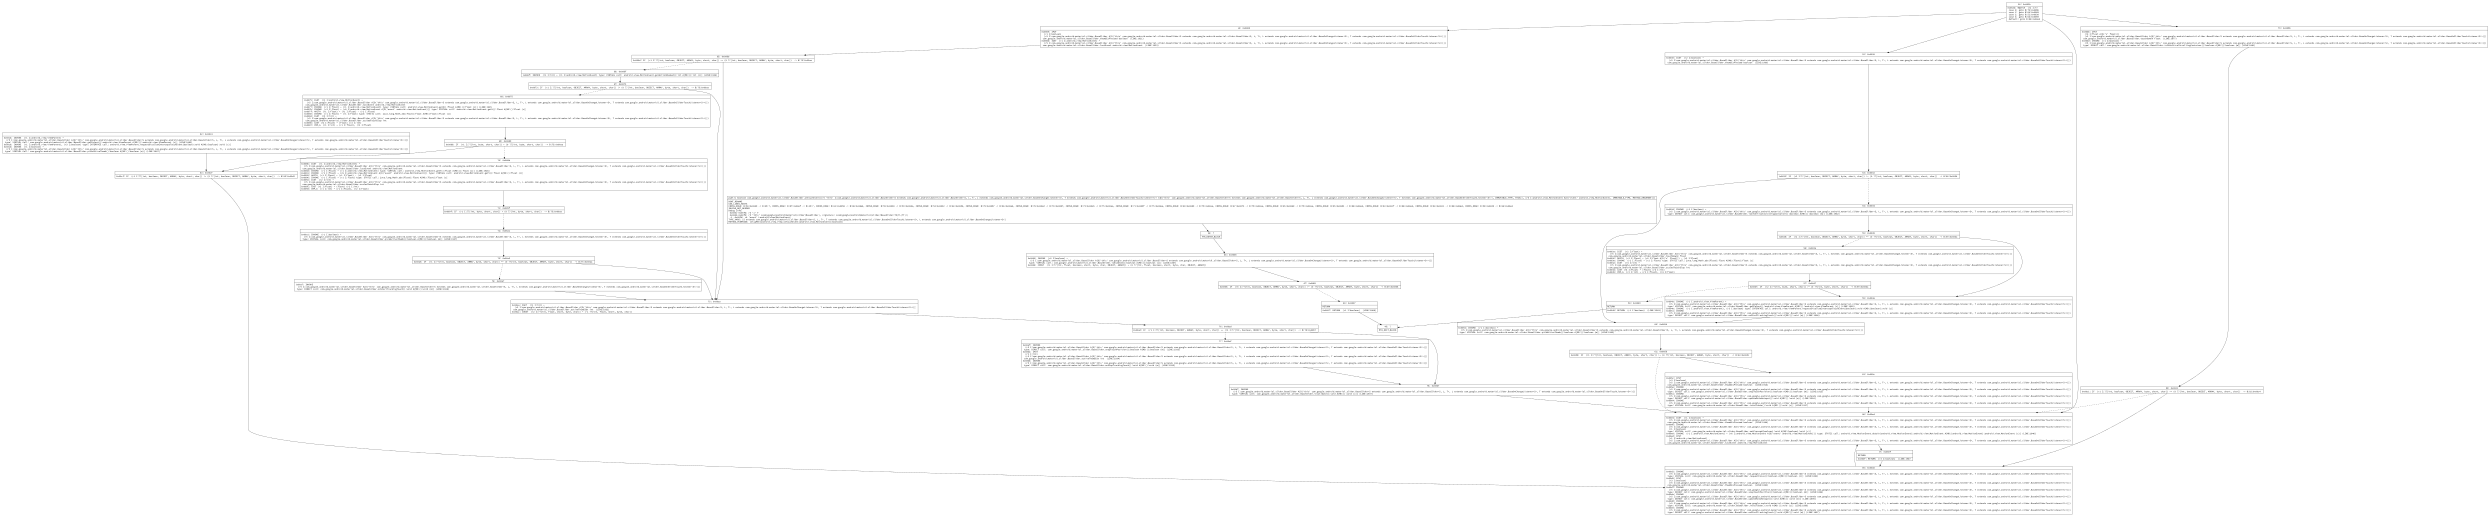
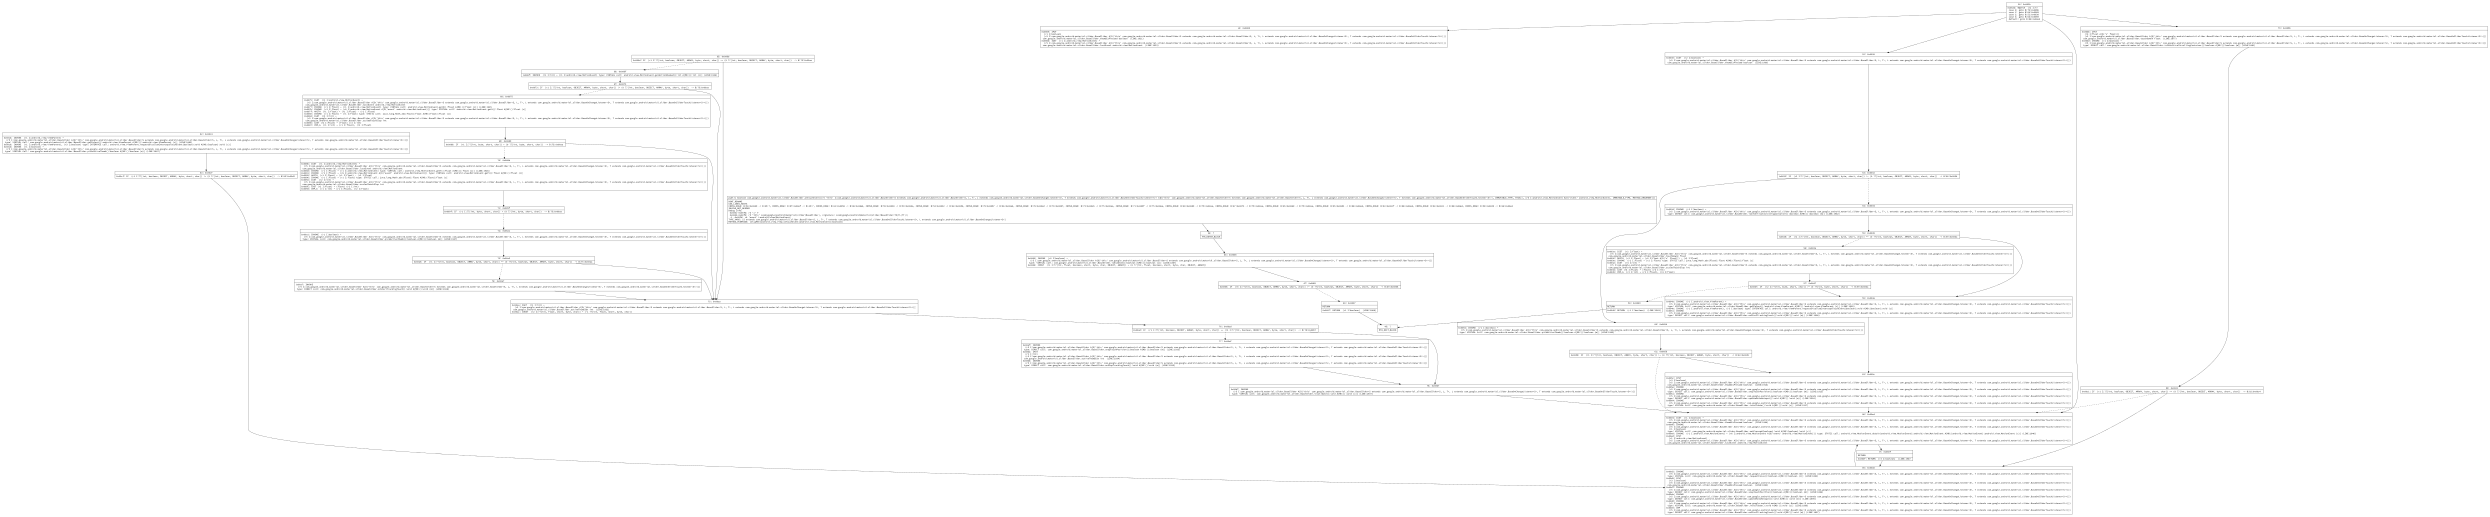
(923, 50) -> none
(351, 156) -> (707, 158)
(1743, 320) -> (1869, 344)
(1676, 508) -> (1674, 508)
